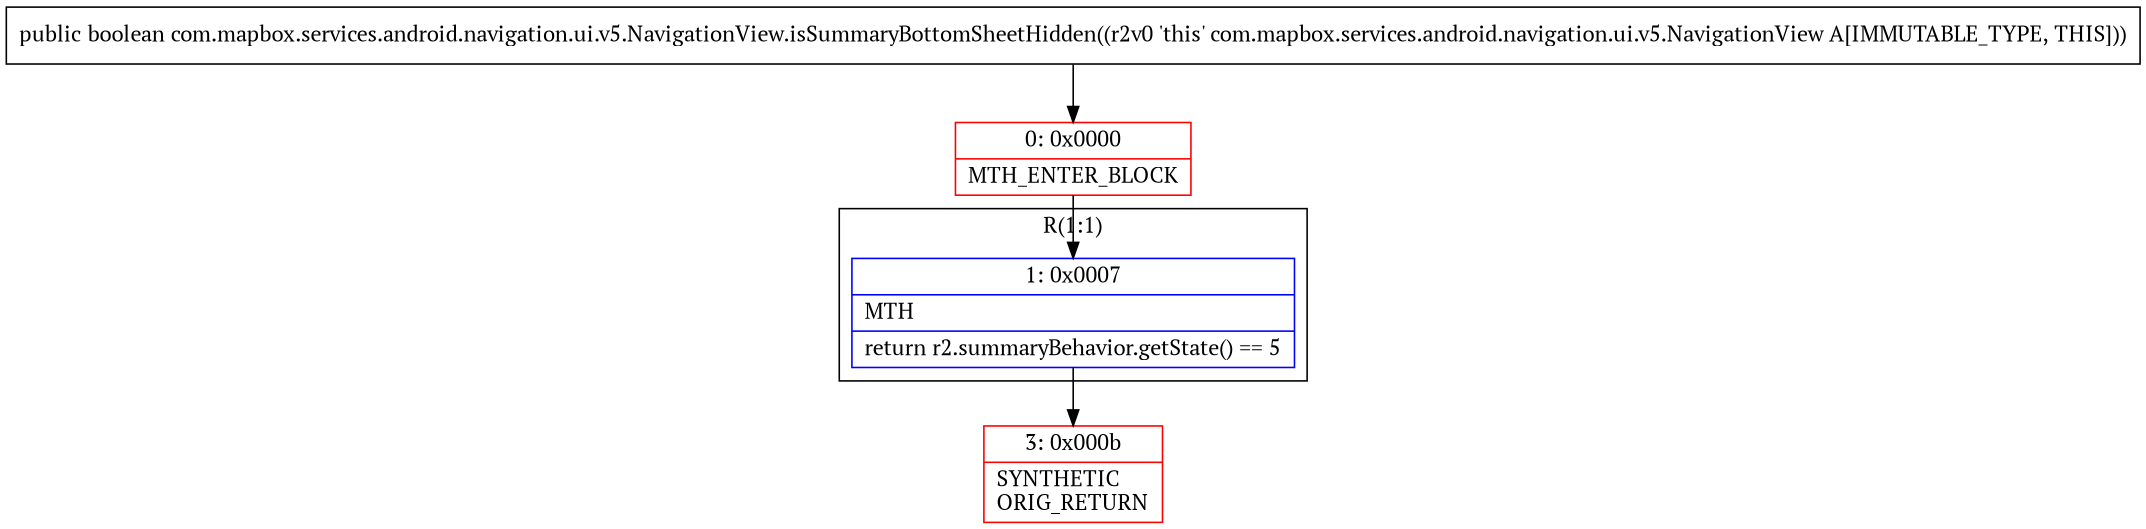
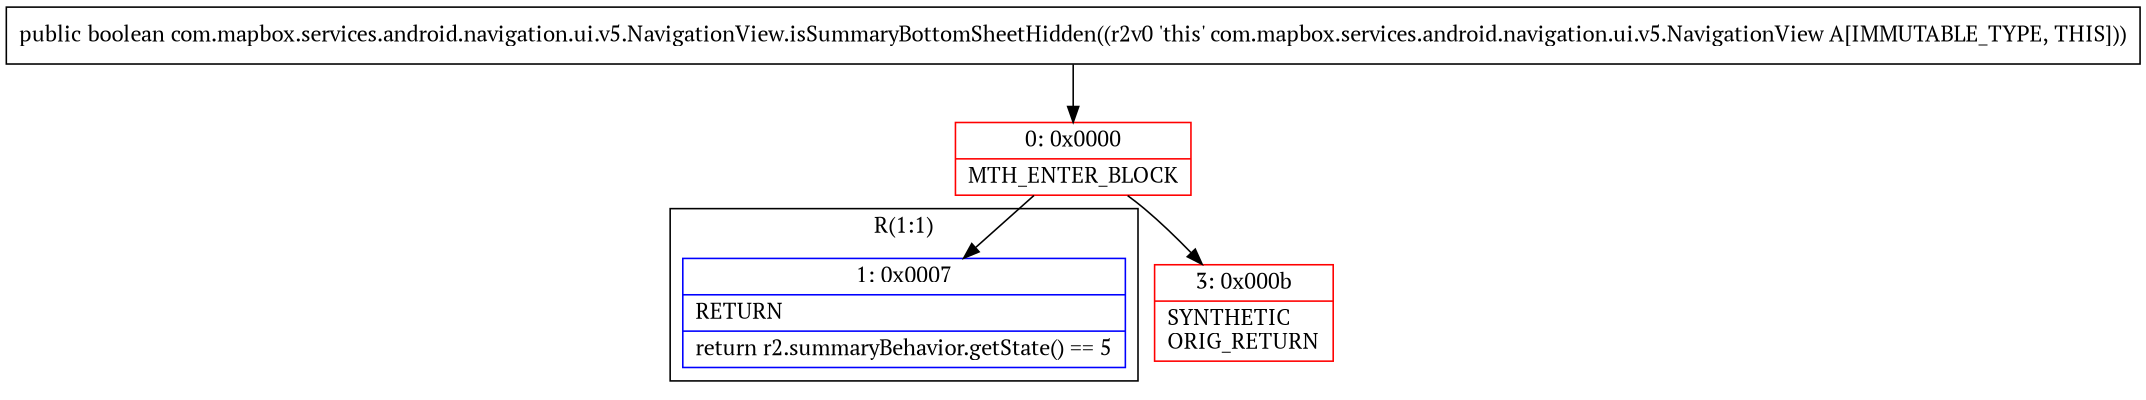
(890, 312) -> (740, 312)
(1073, 391) -> (1160, 223)
